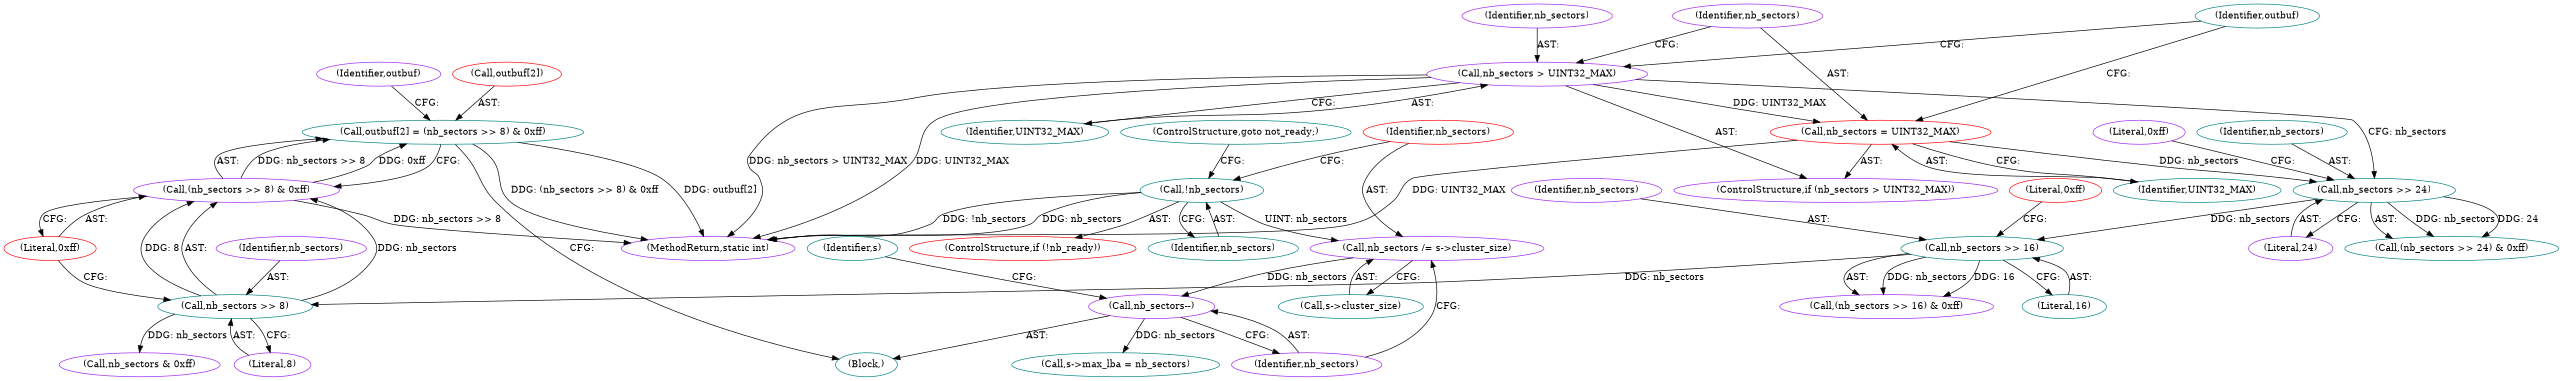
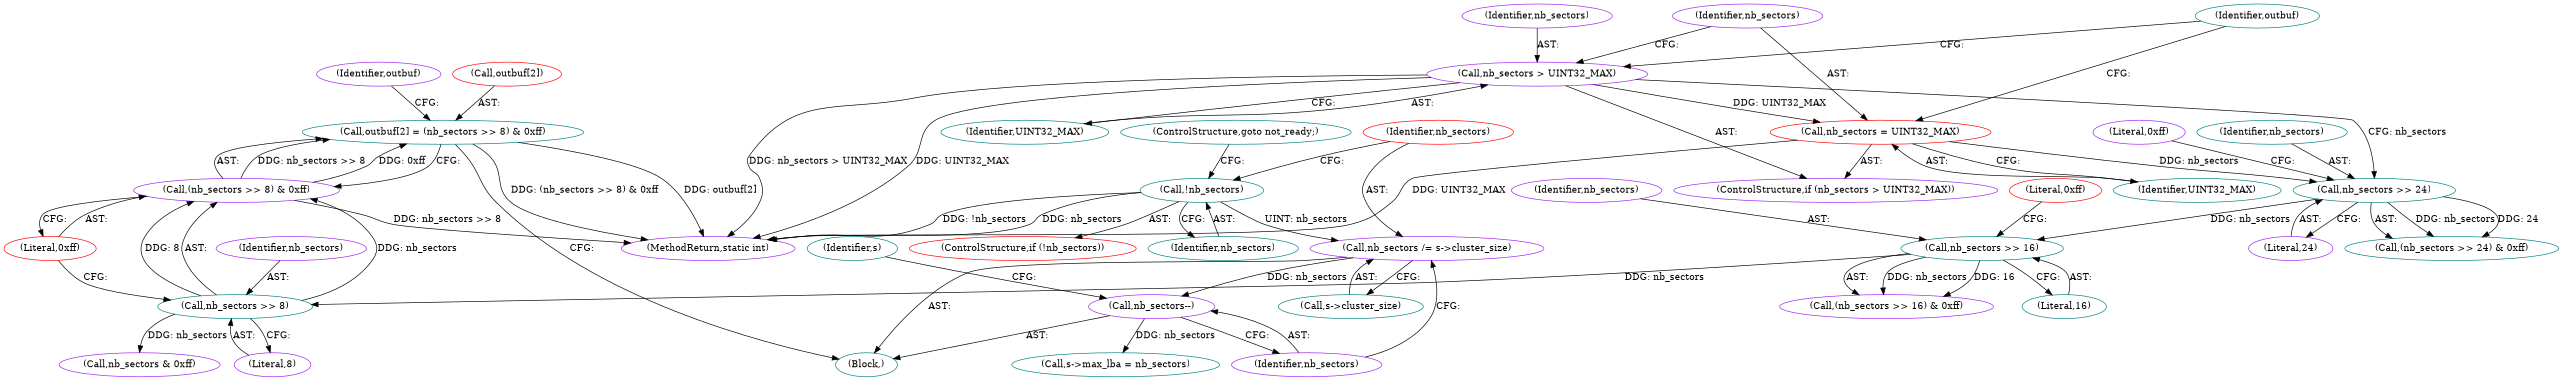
(1023, 249) -> (1023, 249)
none -> (1098, 263)
